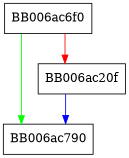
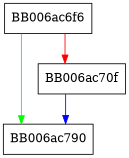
(48, 18) -> (48, 18)
(82, 79) -> (82, 79)
